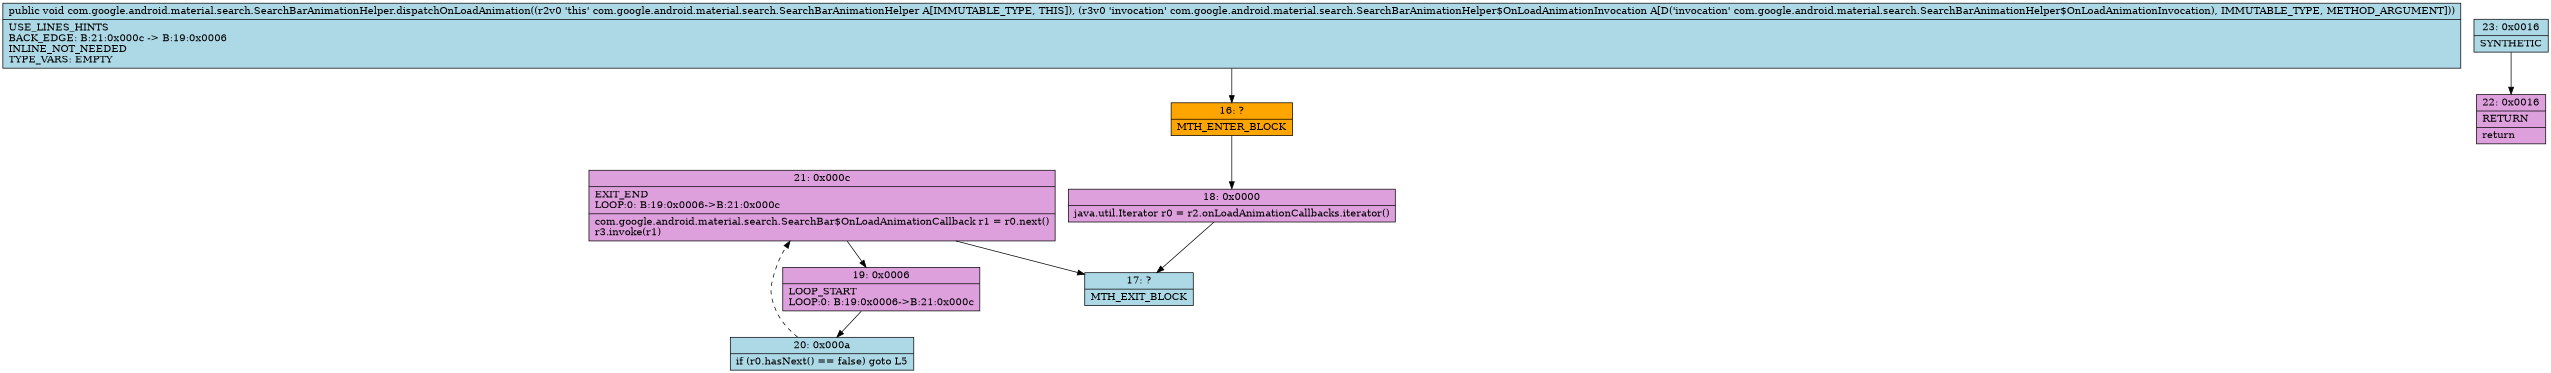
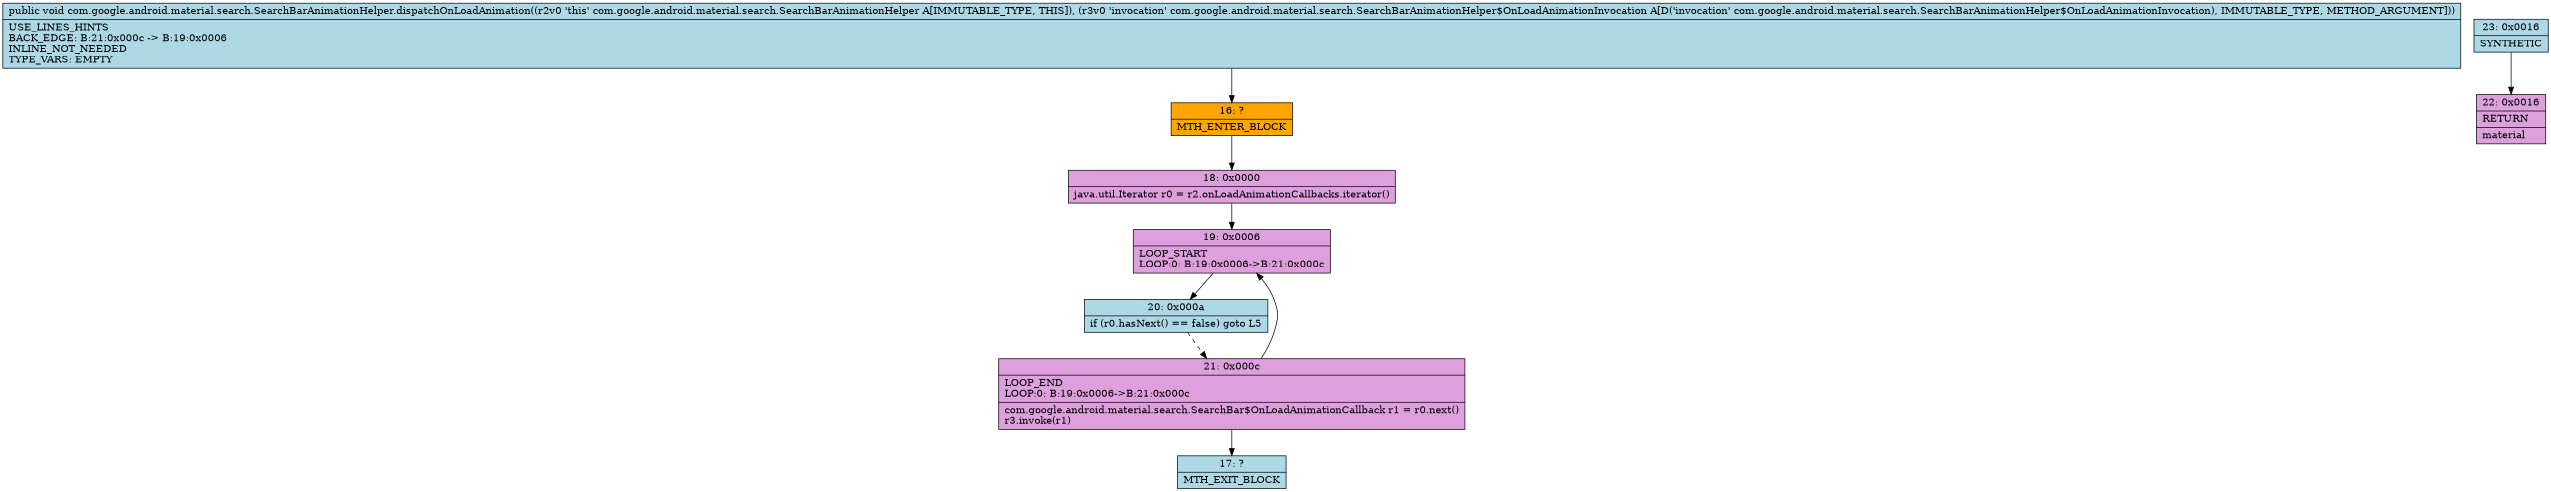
(2499, 135) -> (2504, 135)
(622, 195) -> (1034, 383)
(1188, 245) -> (1232, 213)
